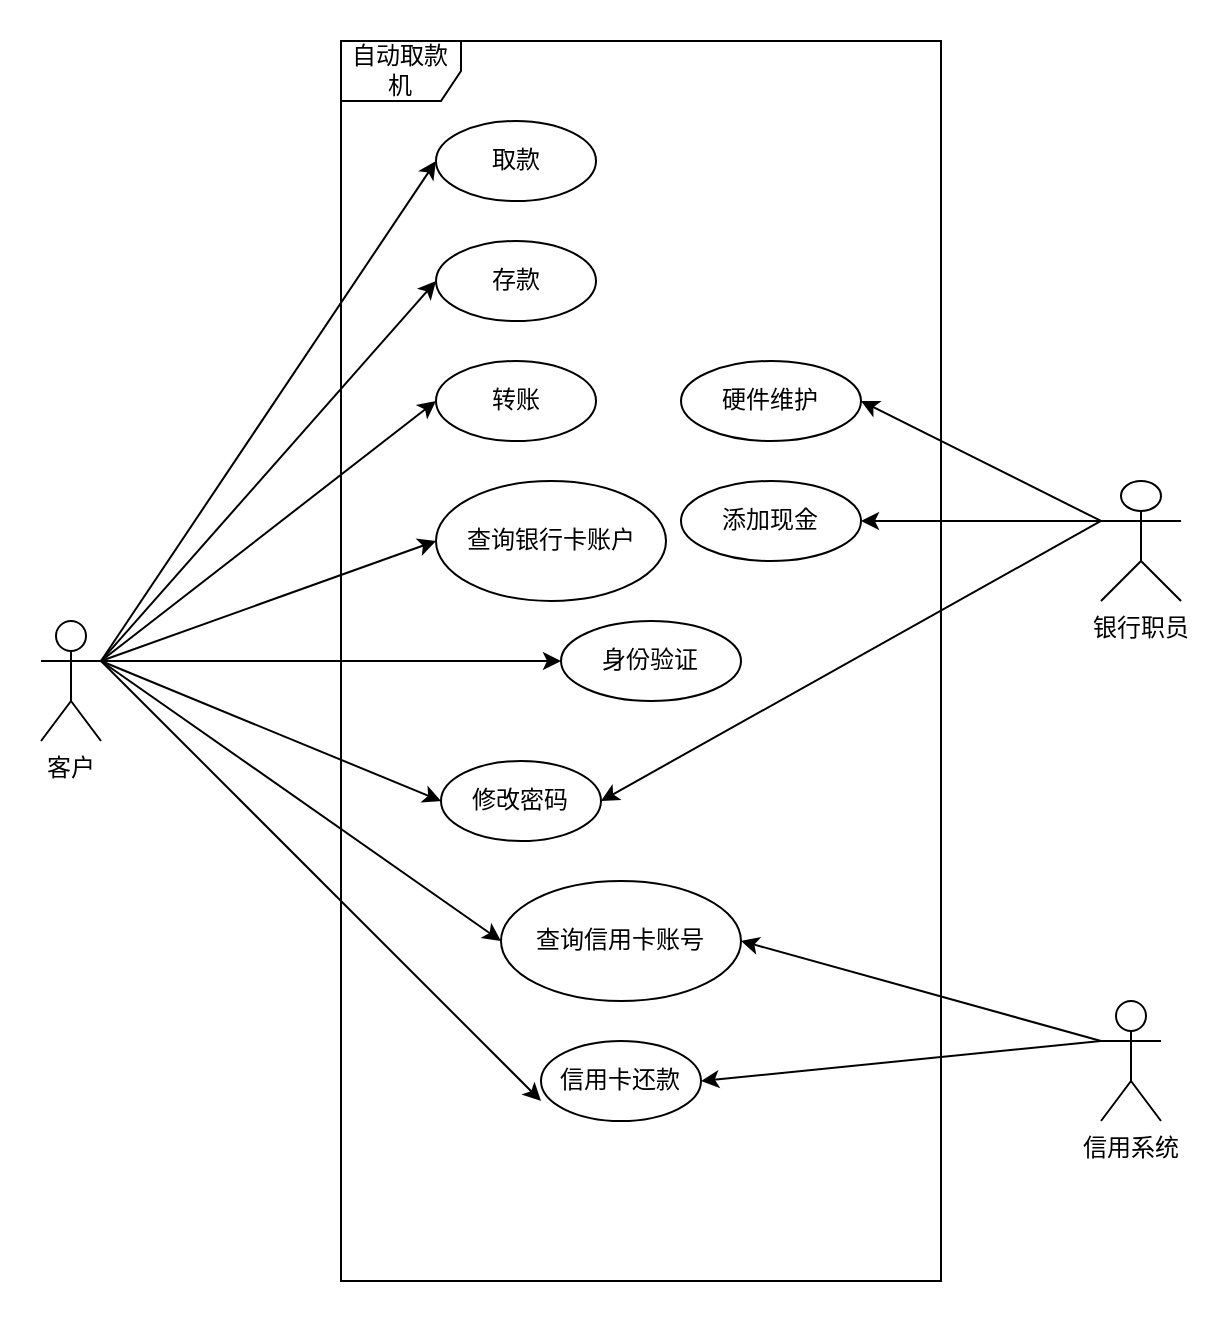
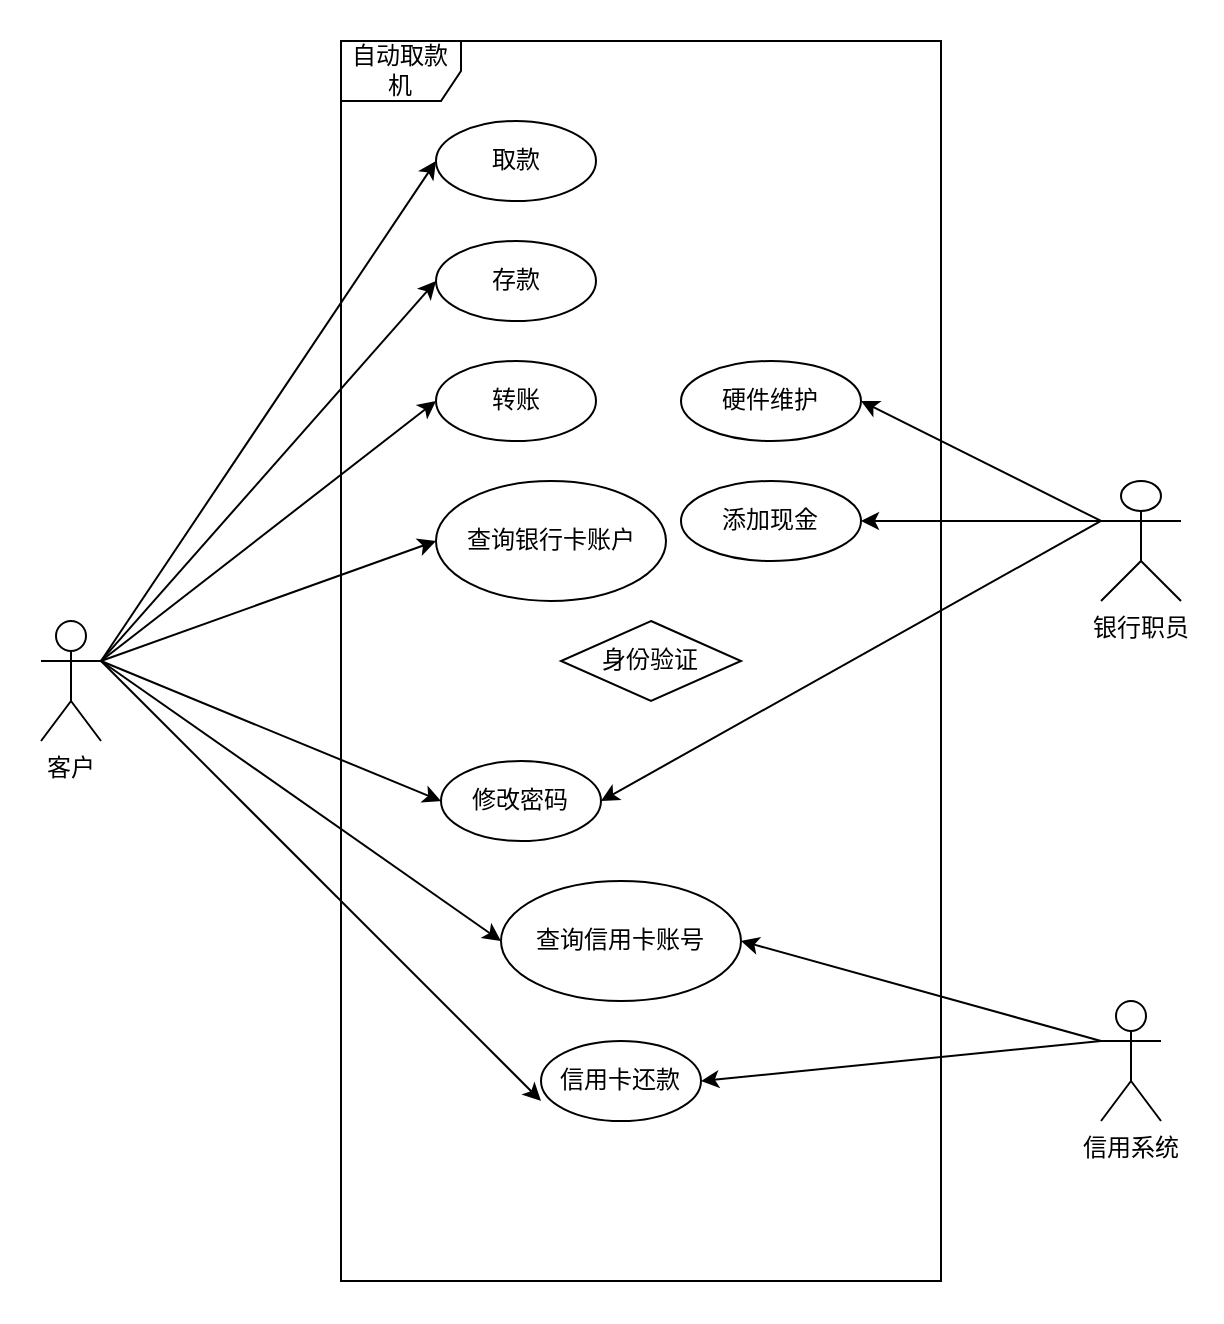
(329, 661) -> none
(651, 661) -> (651, 661)
